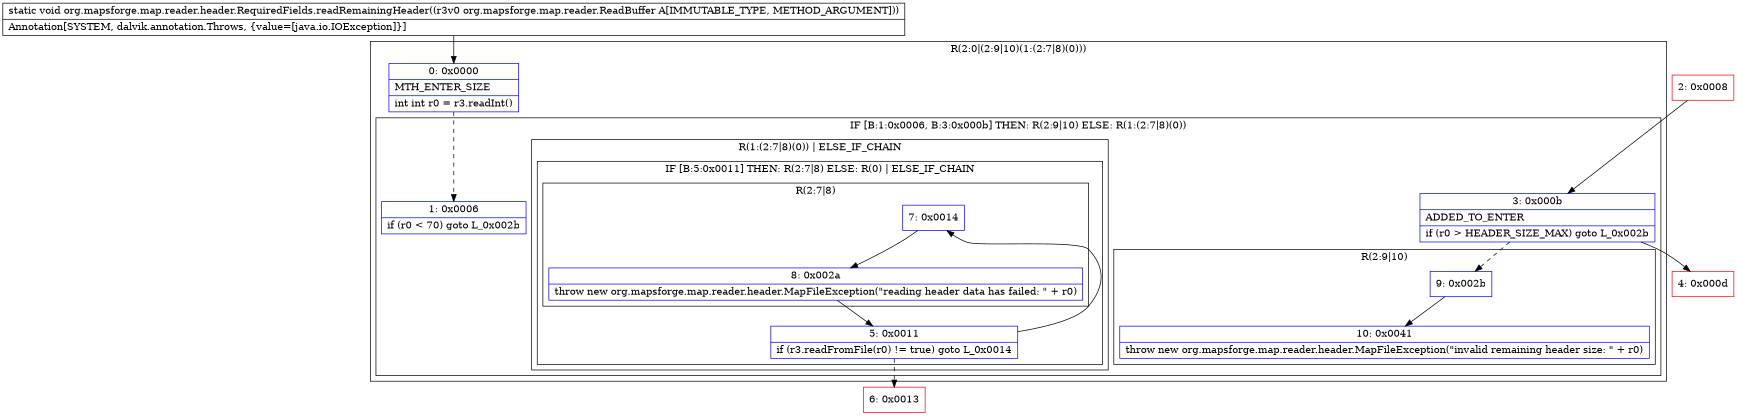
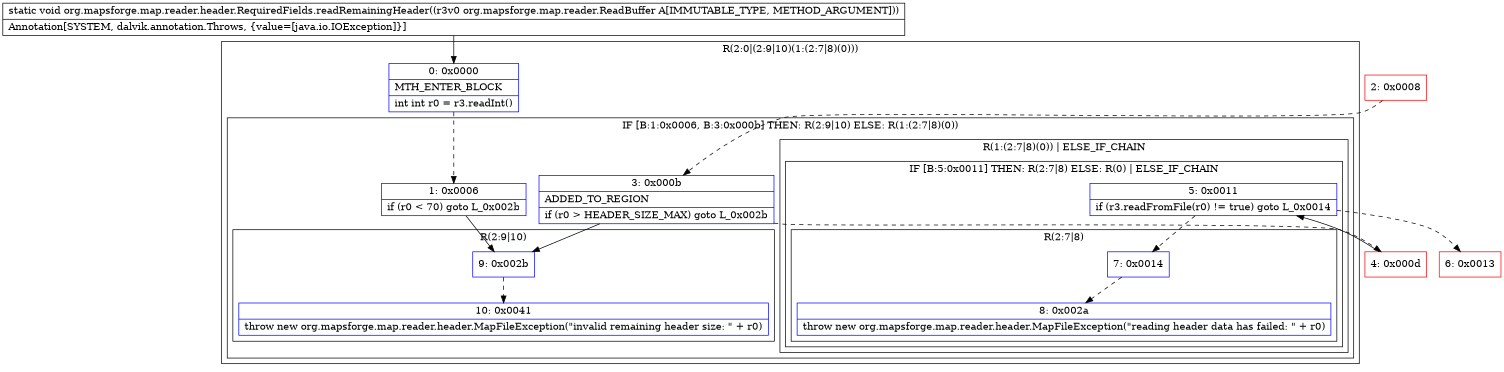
(443, 87) -> (449, 87)
(1630, 145) -> (1030, 115)
(1475, 217) -> (597, 199)
none -> (480, 234)
(888, 249) -> (1107, 288)
(1495, 254) -> (569, 236)
(1093, 255) -> (1173, 235)
(1671, 257) -> (1077, 225)
(1428, 309) -> (504, 287)
(852, 311) -> (1323, 224)
